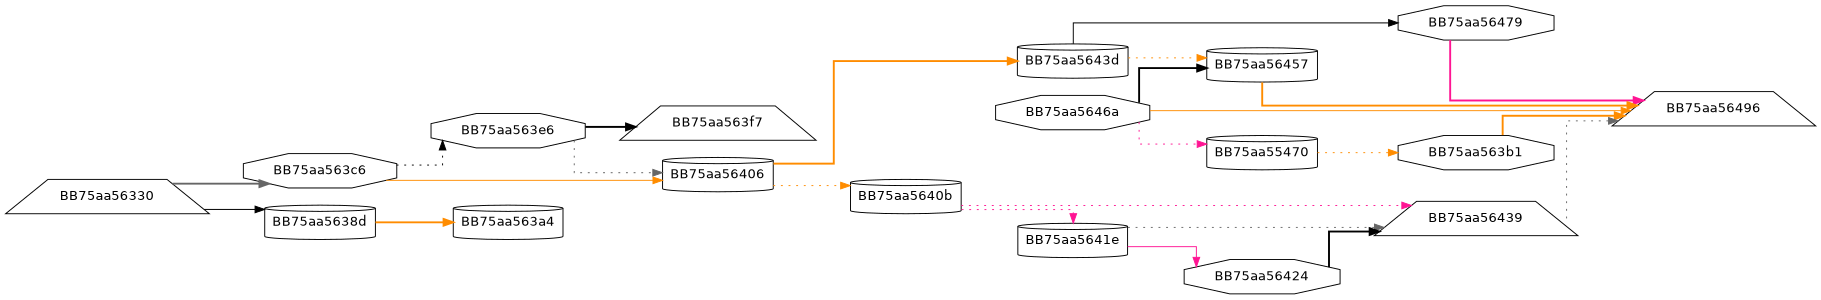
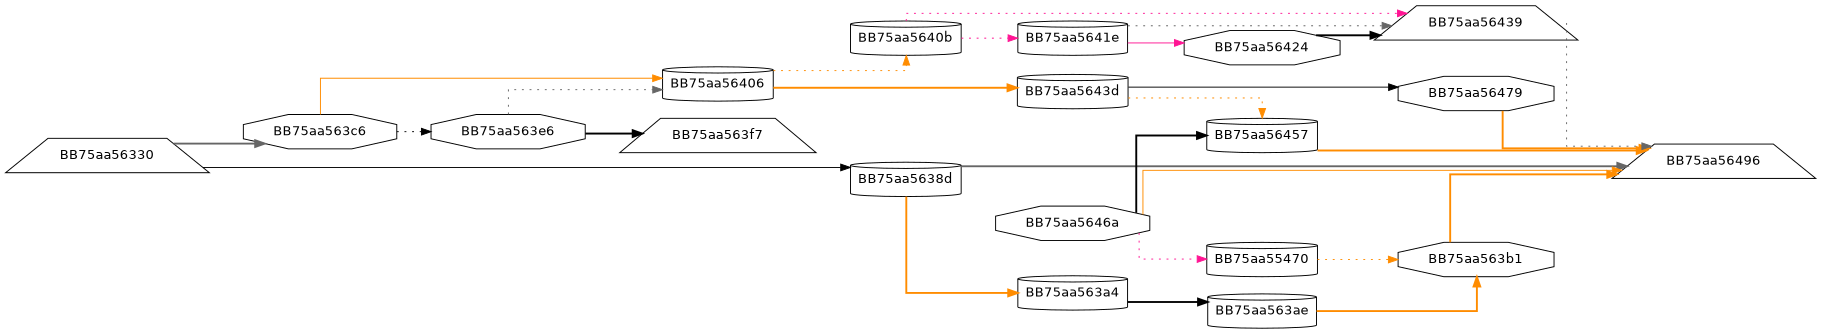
(1512, 101) -> (1552, 148)
none -> (1125, 166)
none -> (1262, 311)
